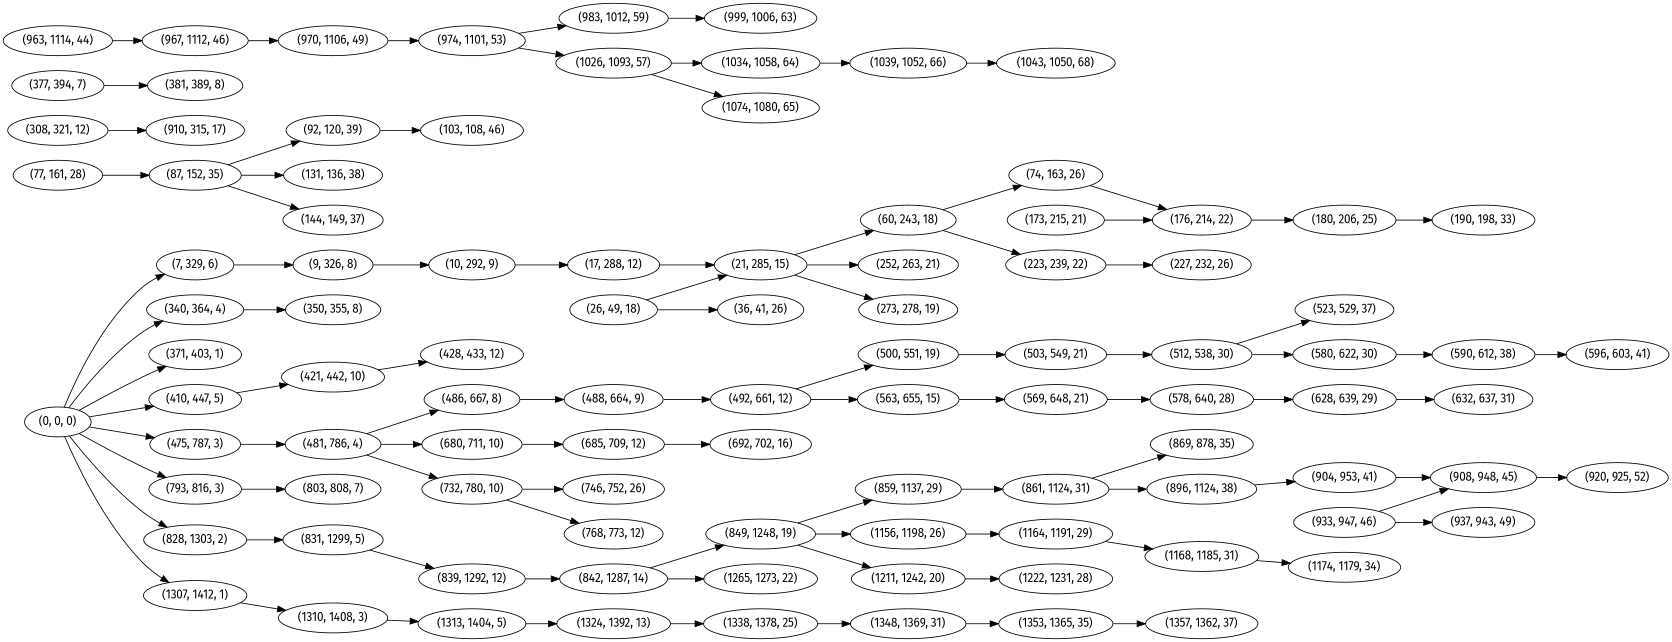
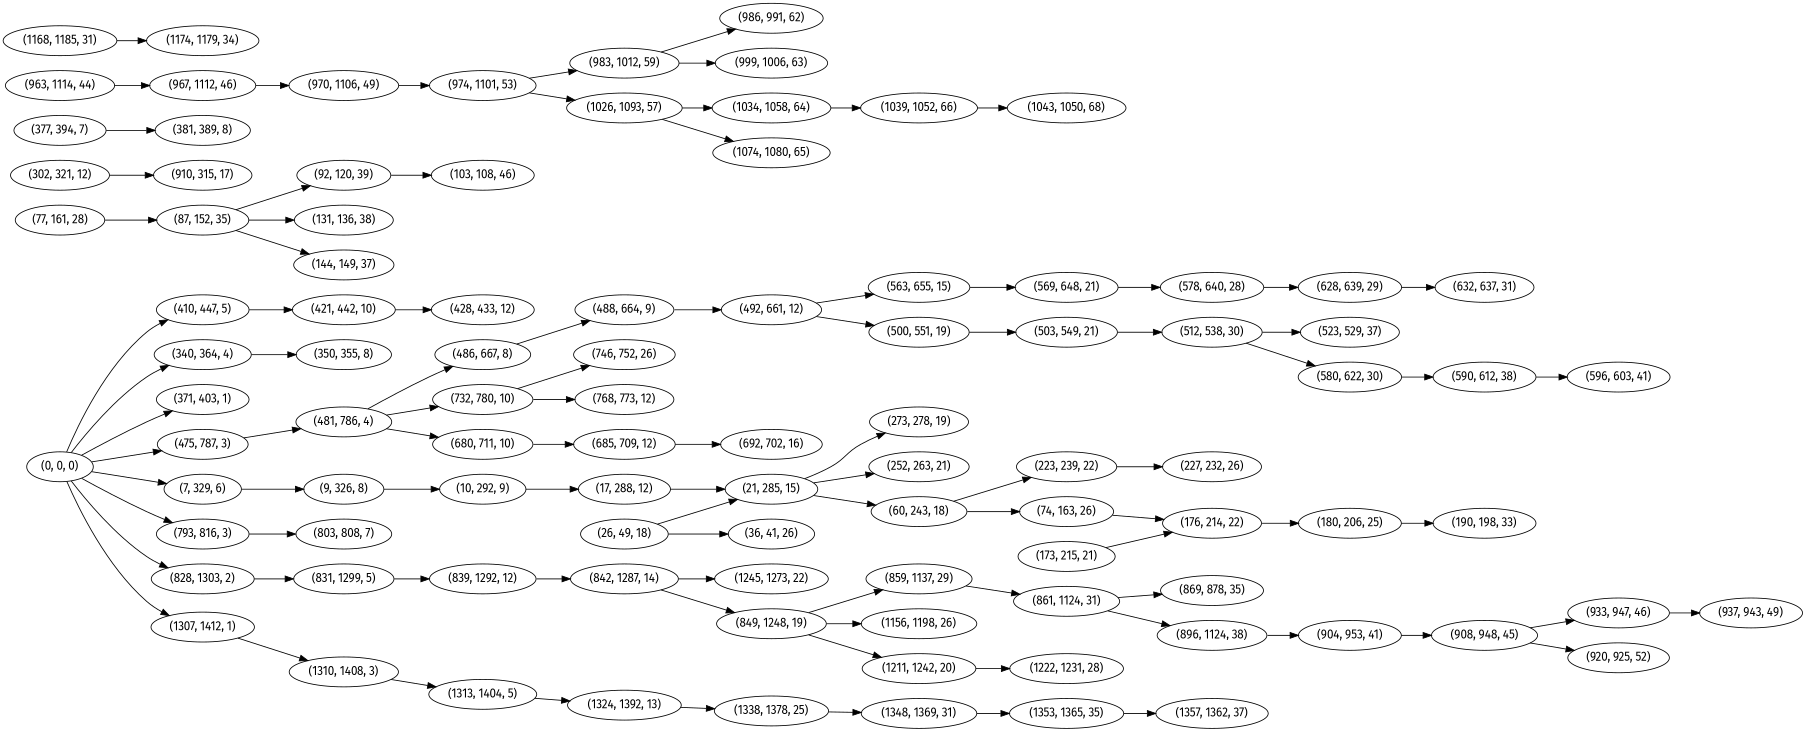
none -> (771, 18)
(58, 130) -> (60, 175)
(1410, 501) -> (1548, 625)
(1056, 534) -> none
(761, 579) -> (771, 579)
